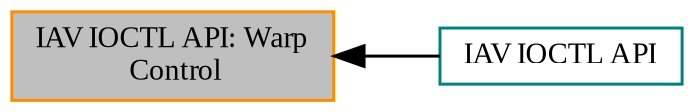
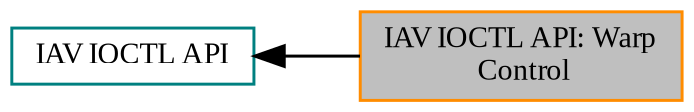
(402, 56) -> (322, 56)
